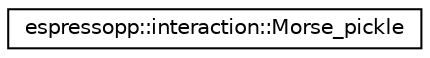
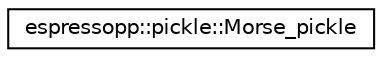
(215, 29) -> (191, 29)
